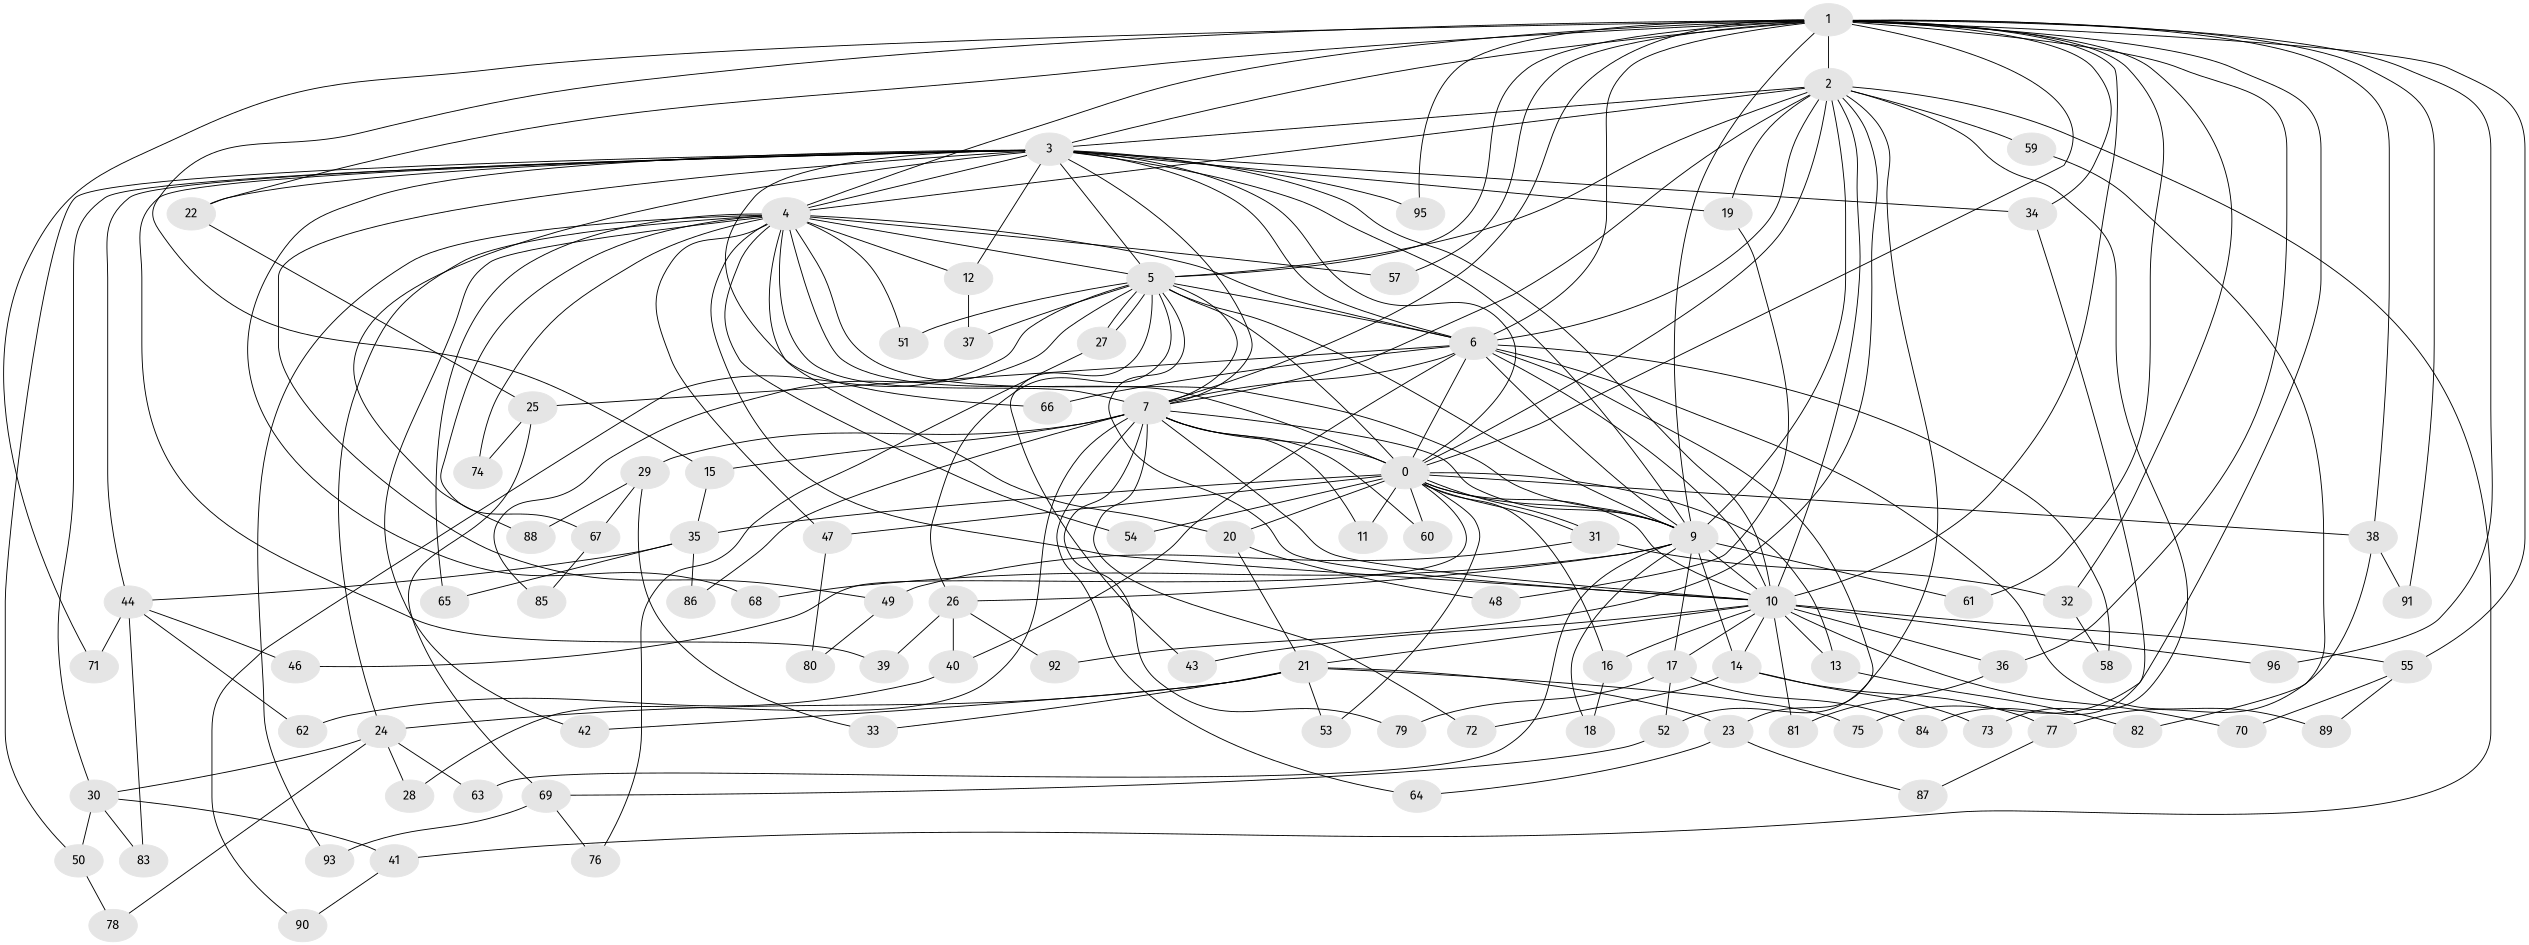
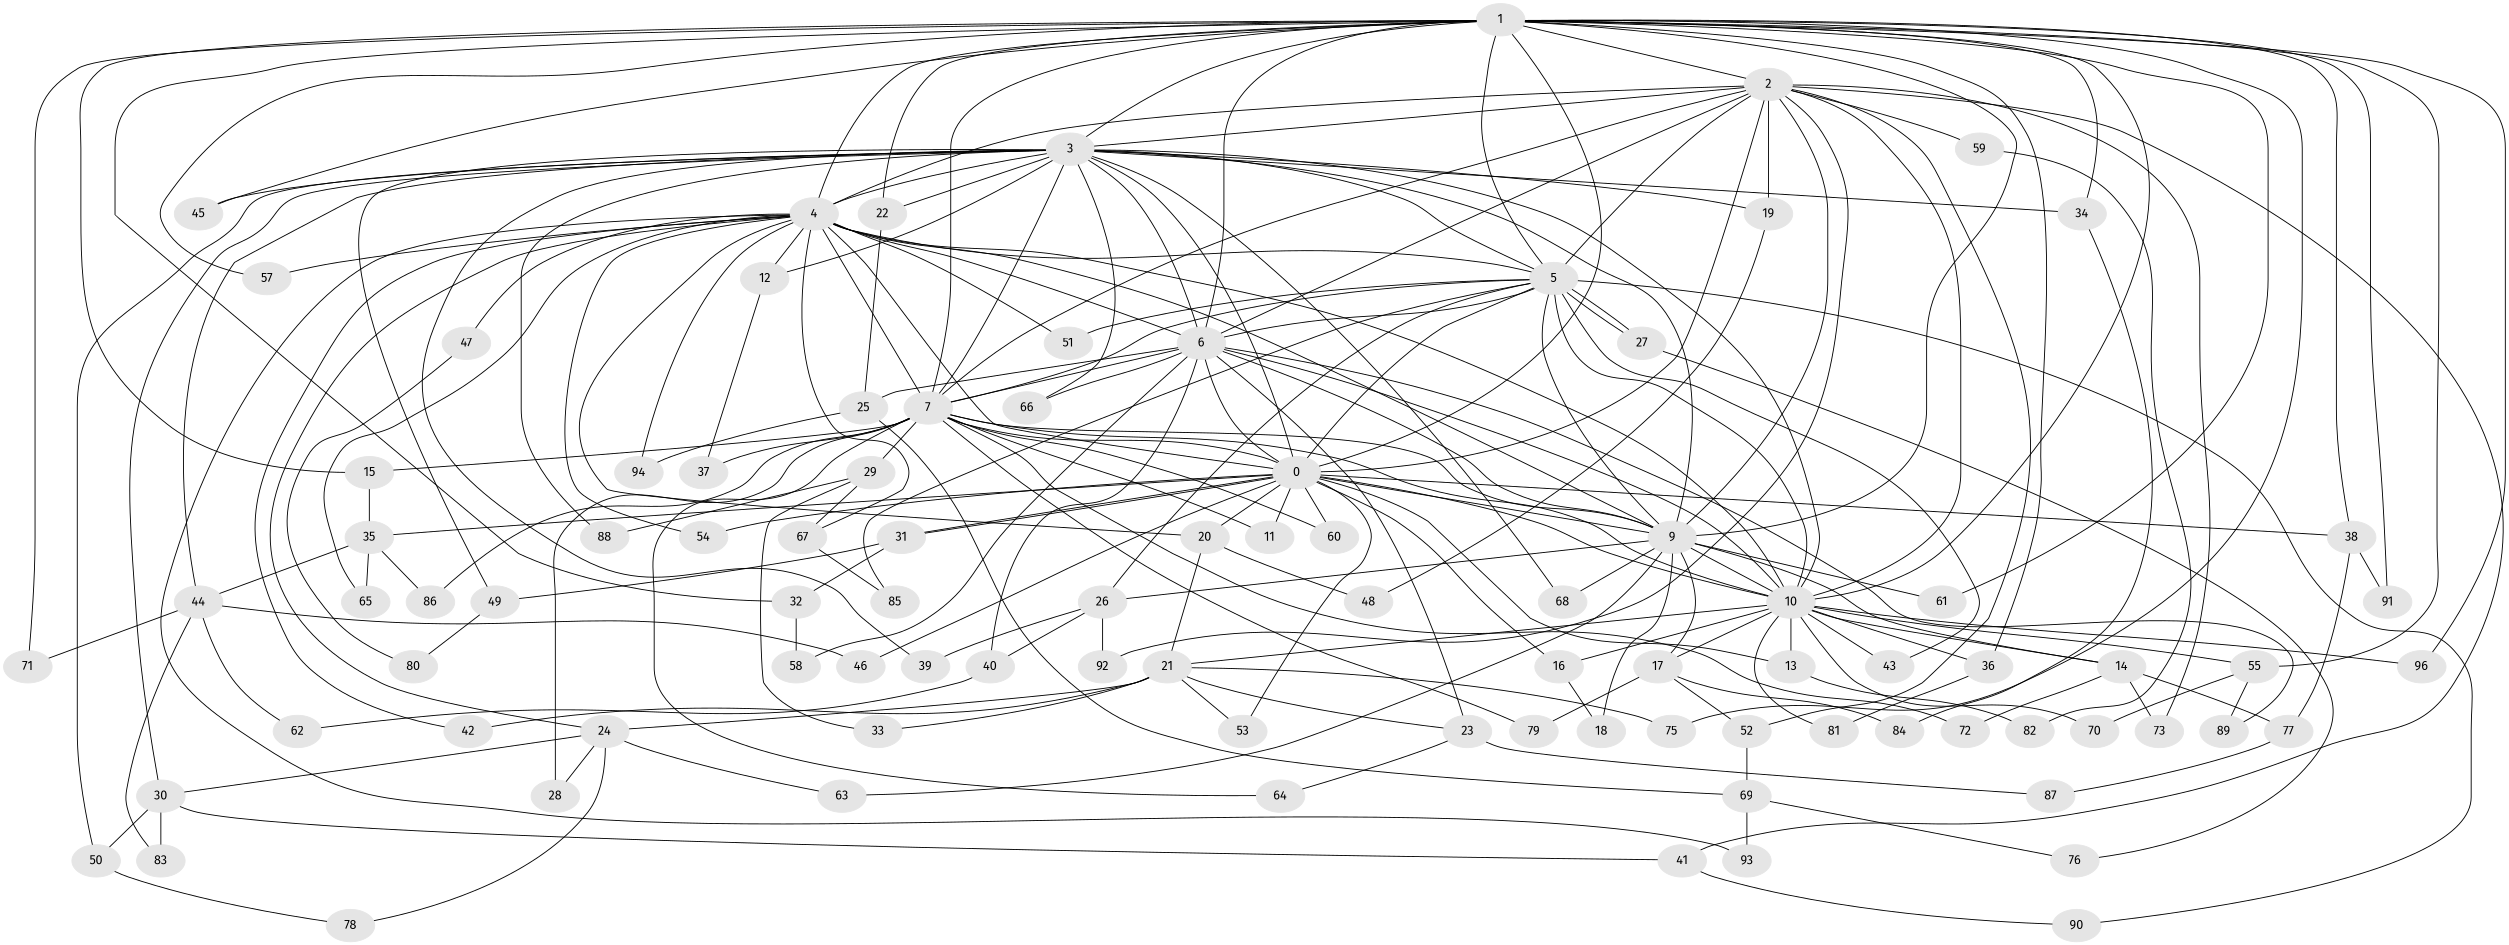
(1421, 214) -> (199, 214)
(1037, 316) -> (783, 446)
(478, 473) -> (639, 473)
(1130, 504) -> none
